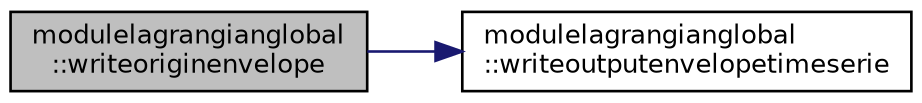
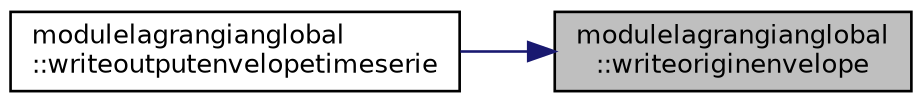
(401, 52) -> (494, 52)
